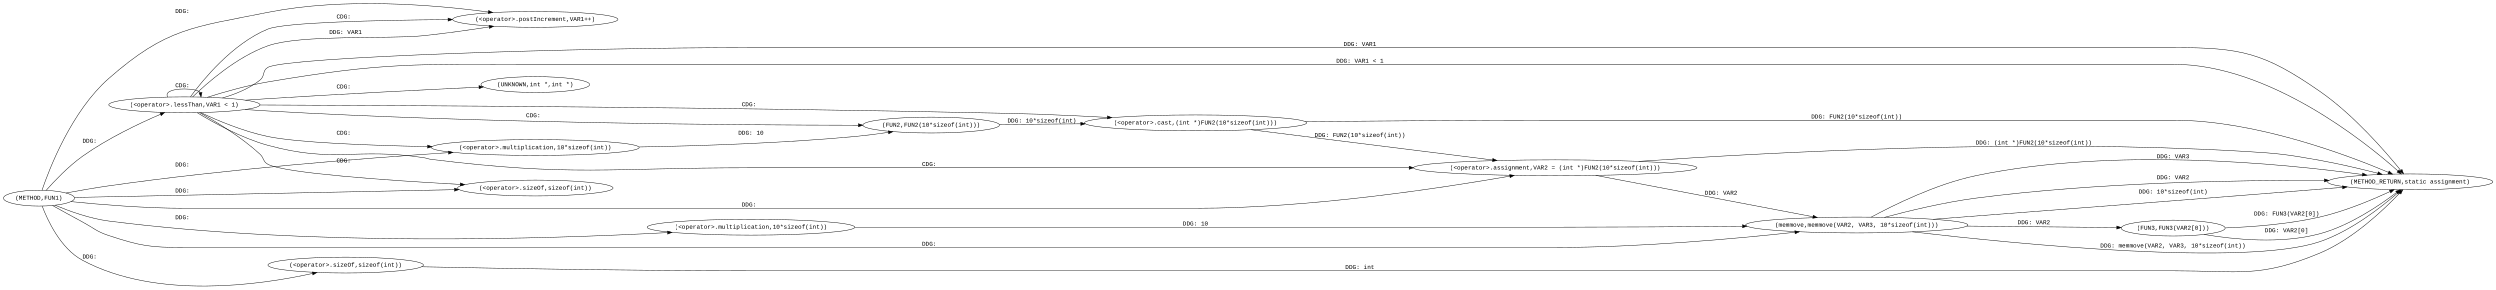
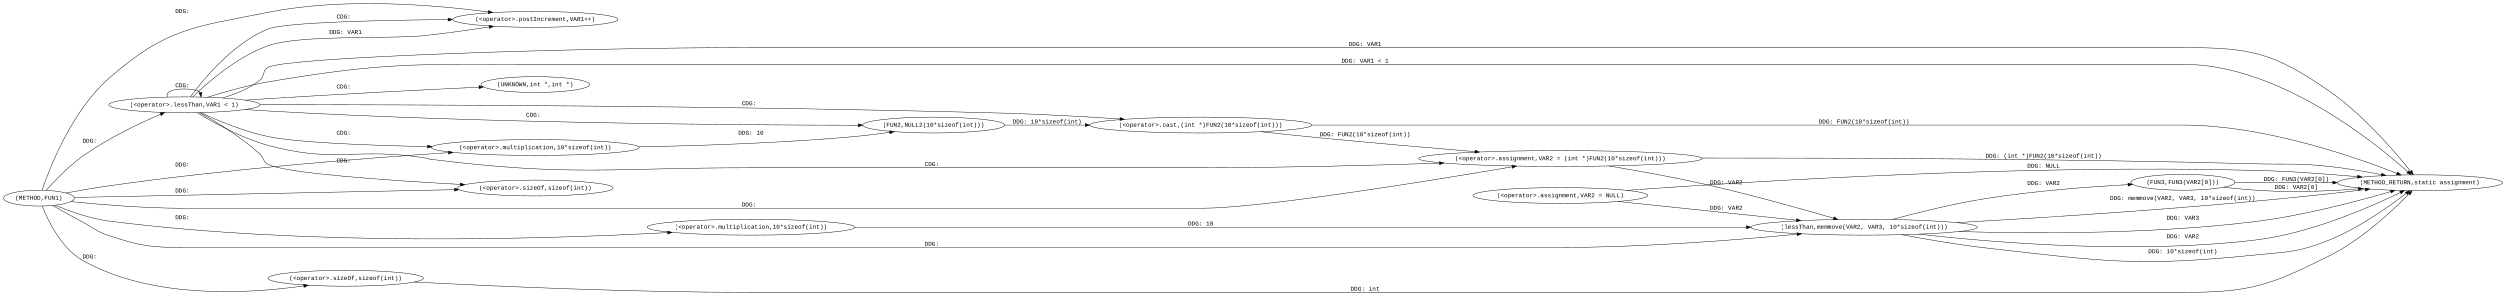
(931, 125) -> (934, 125)
none -> (1560, 196)
(1857, 225) -> (1864, 227)
